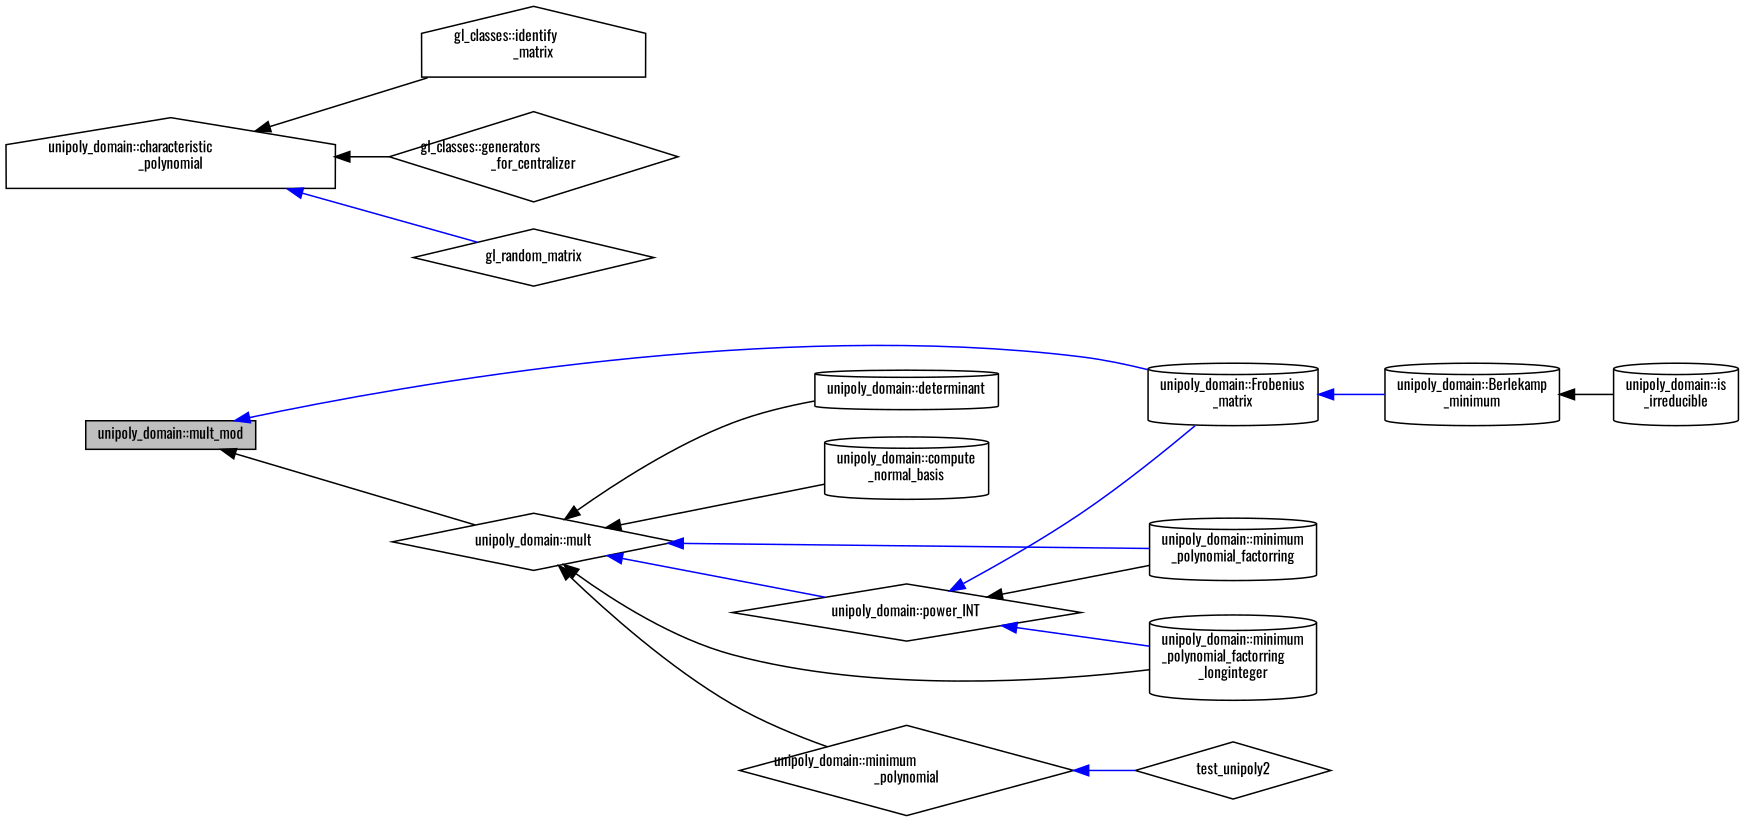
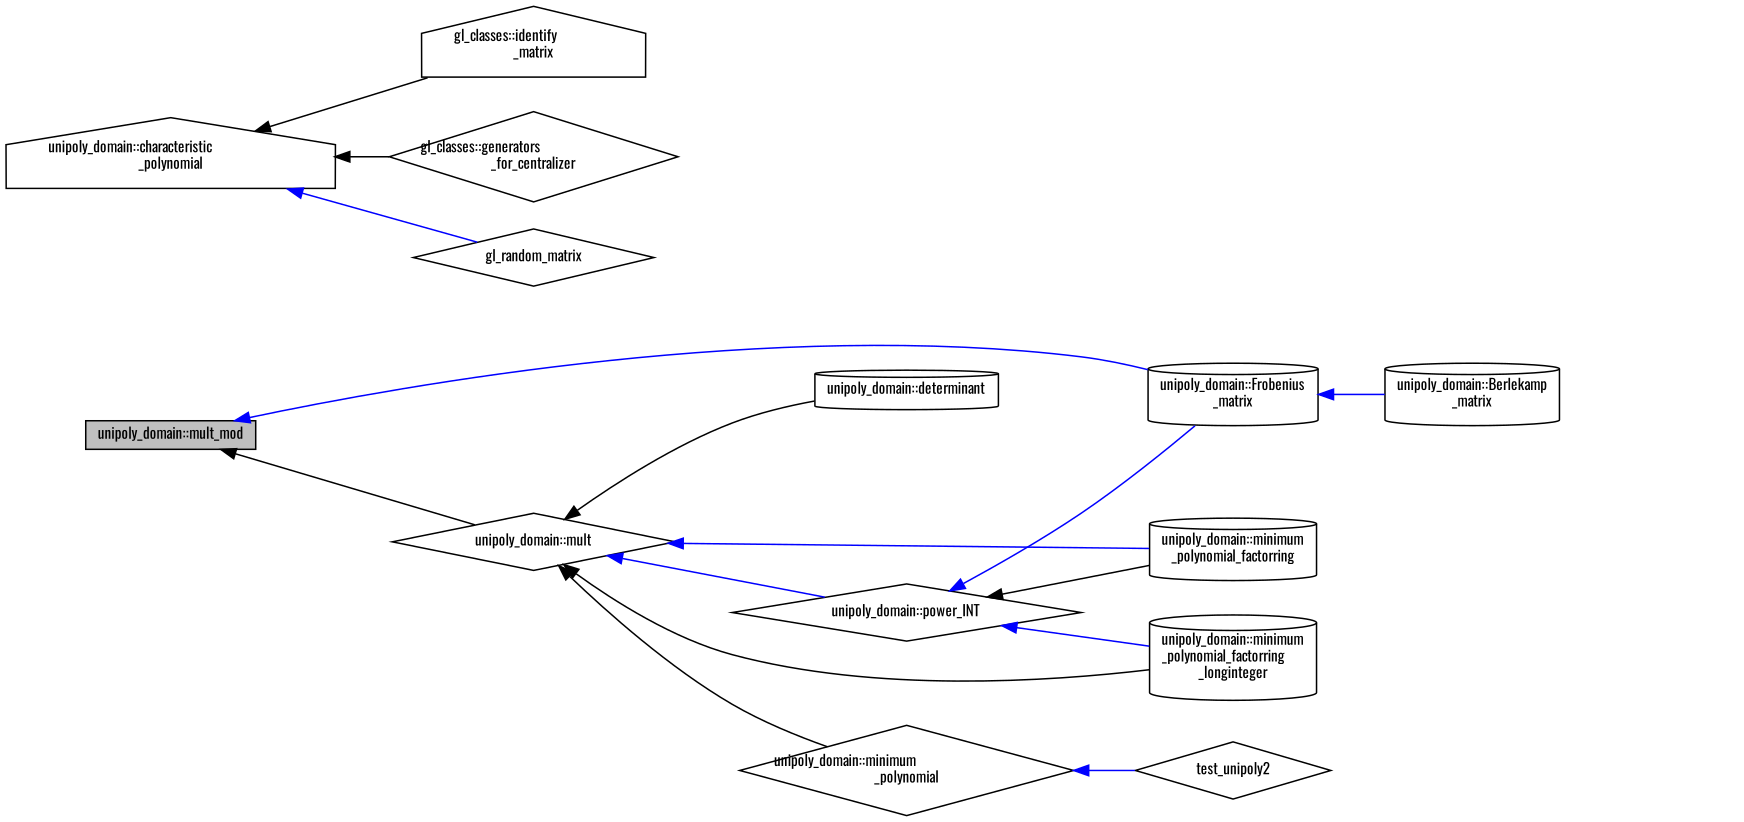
(1472, 394) -> (1472, 394)
(1676, 394) -> none
(907, 468) -> none
